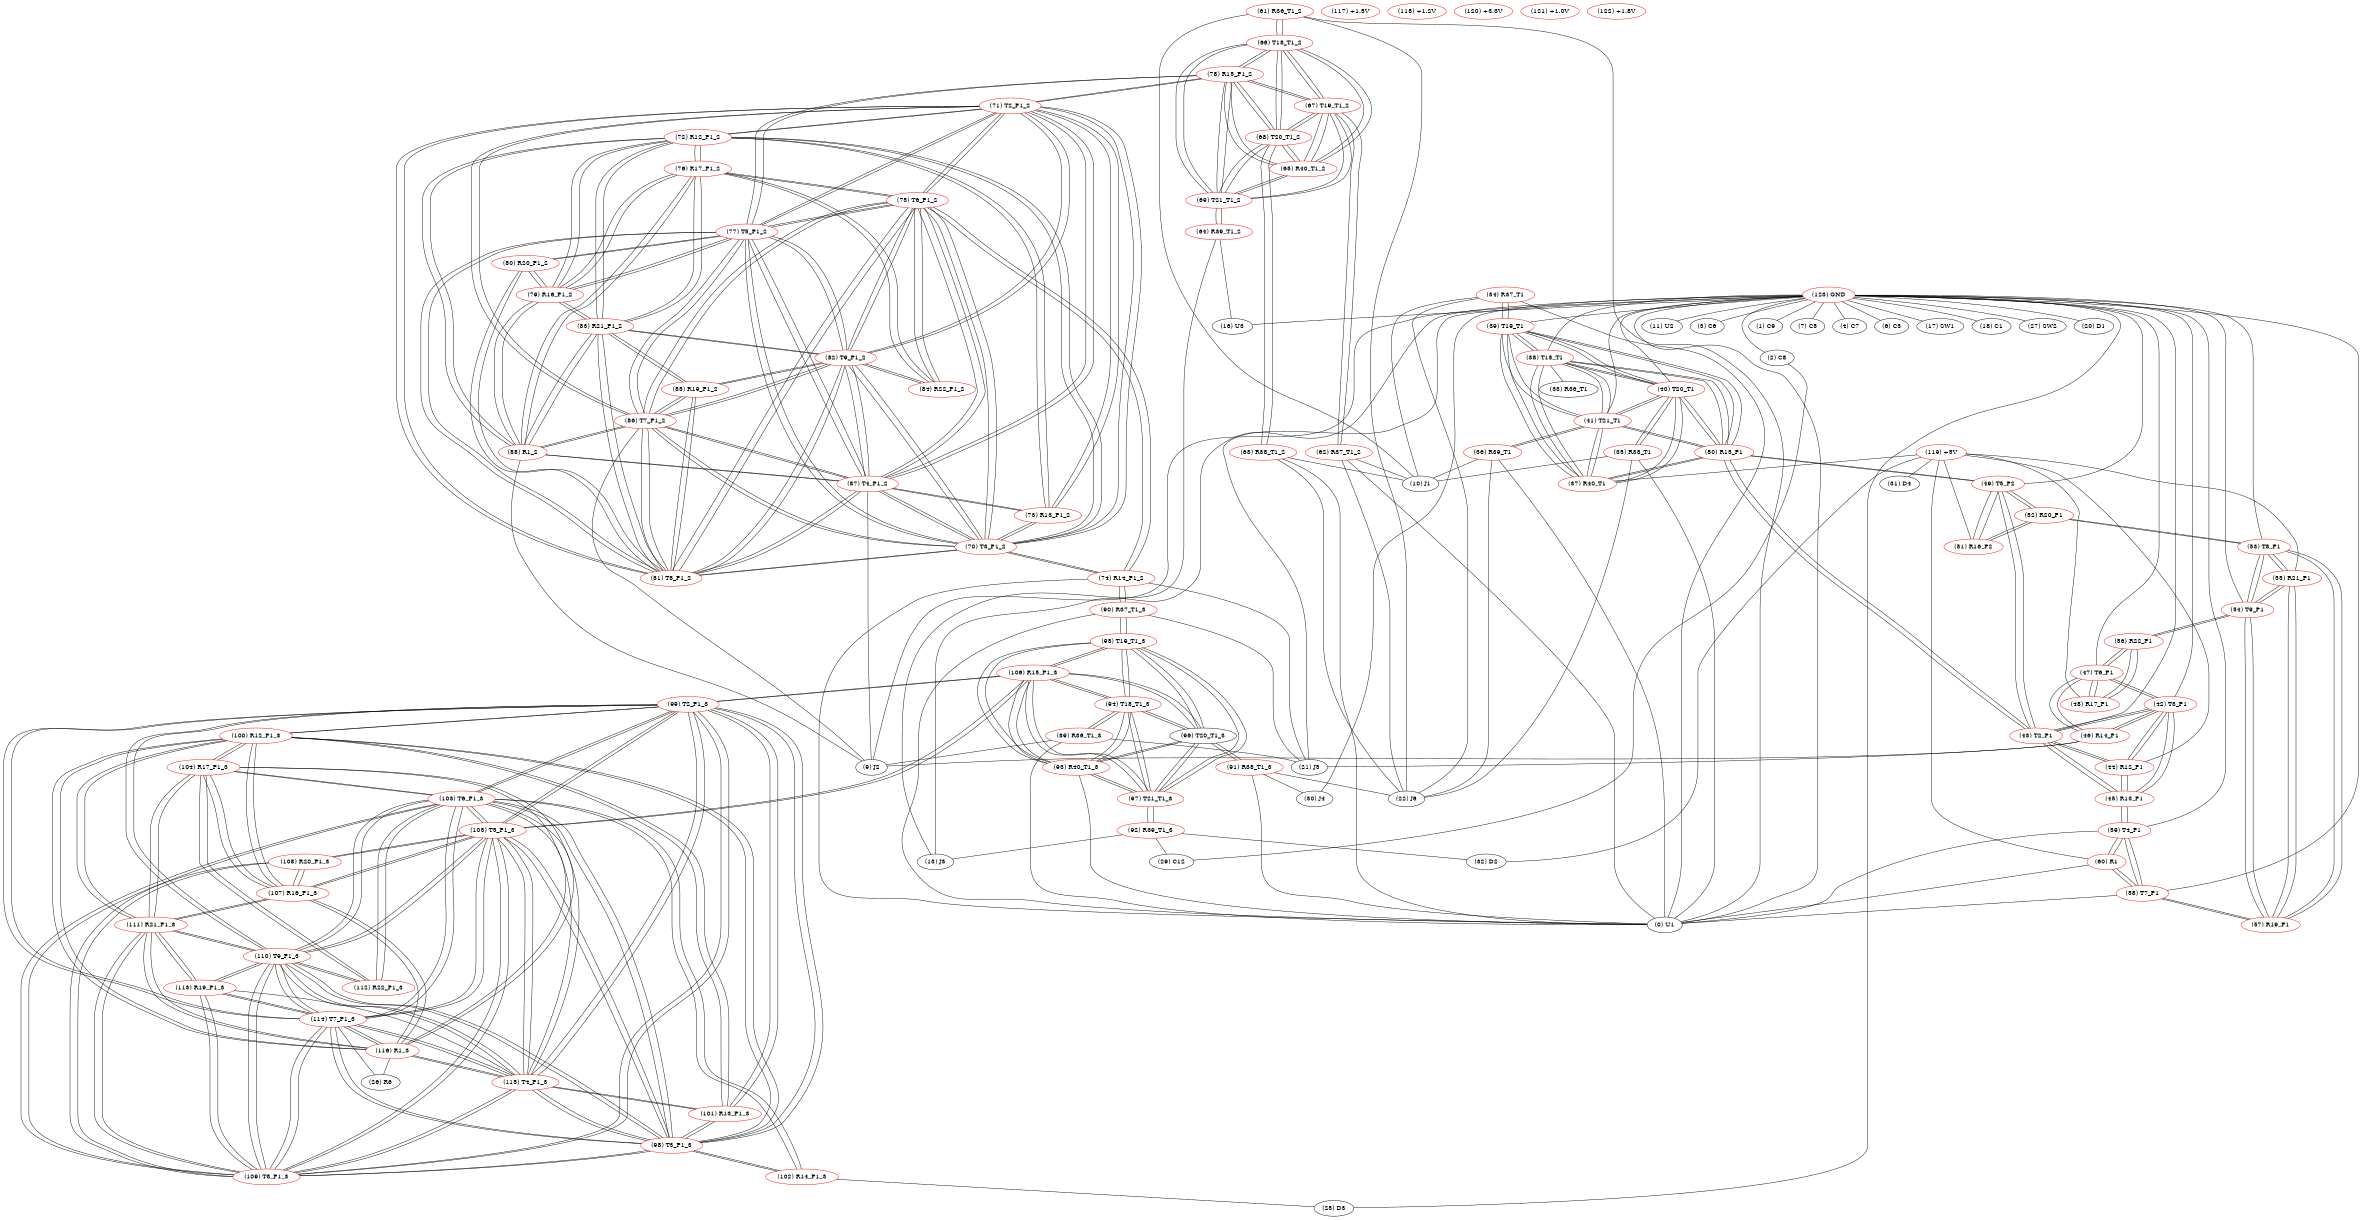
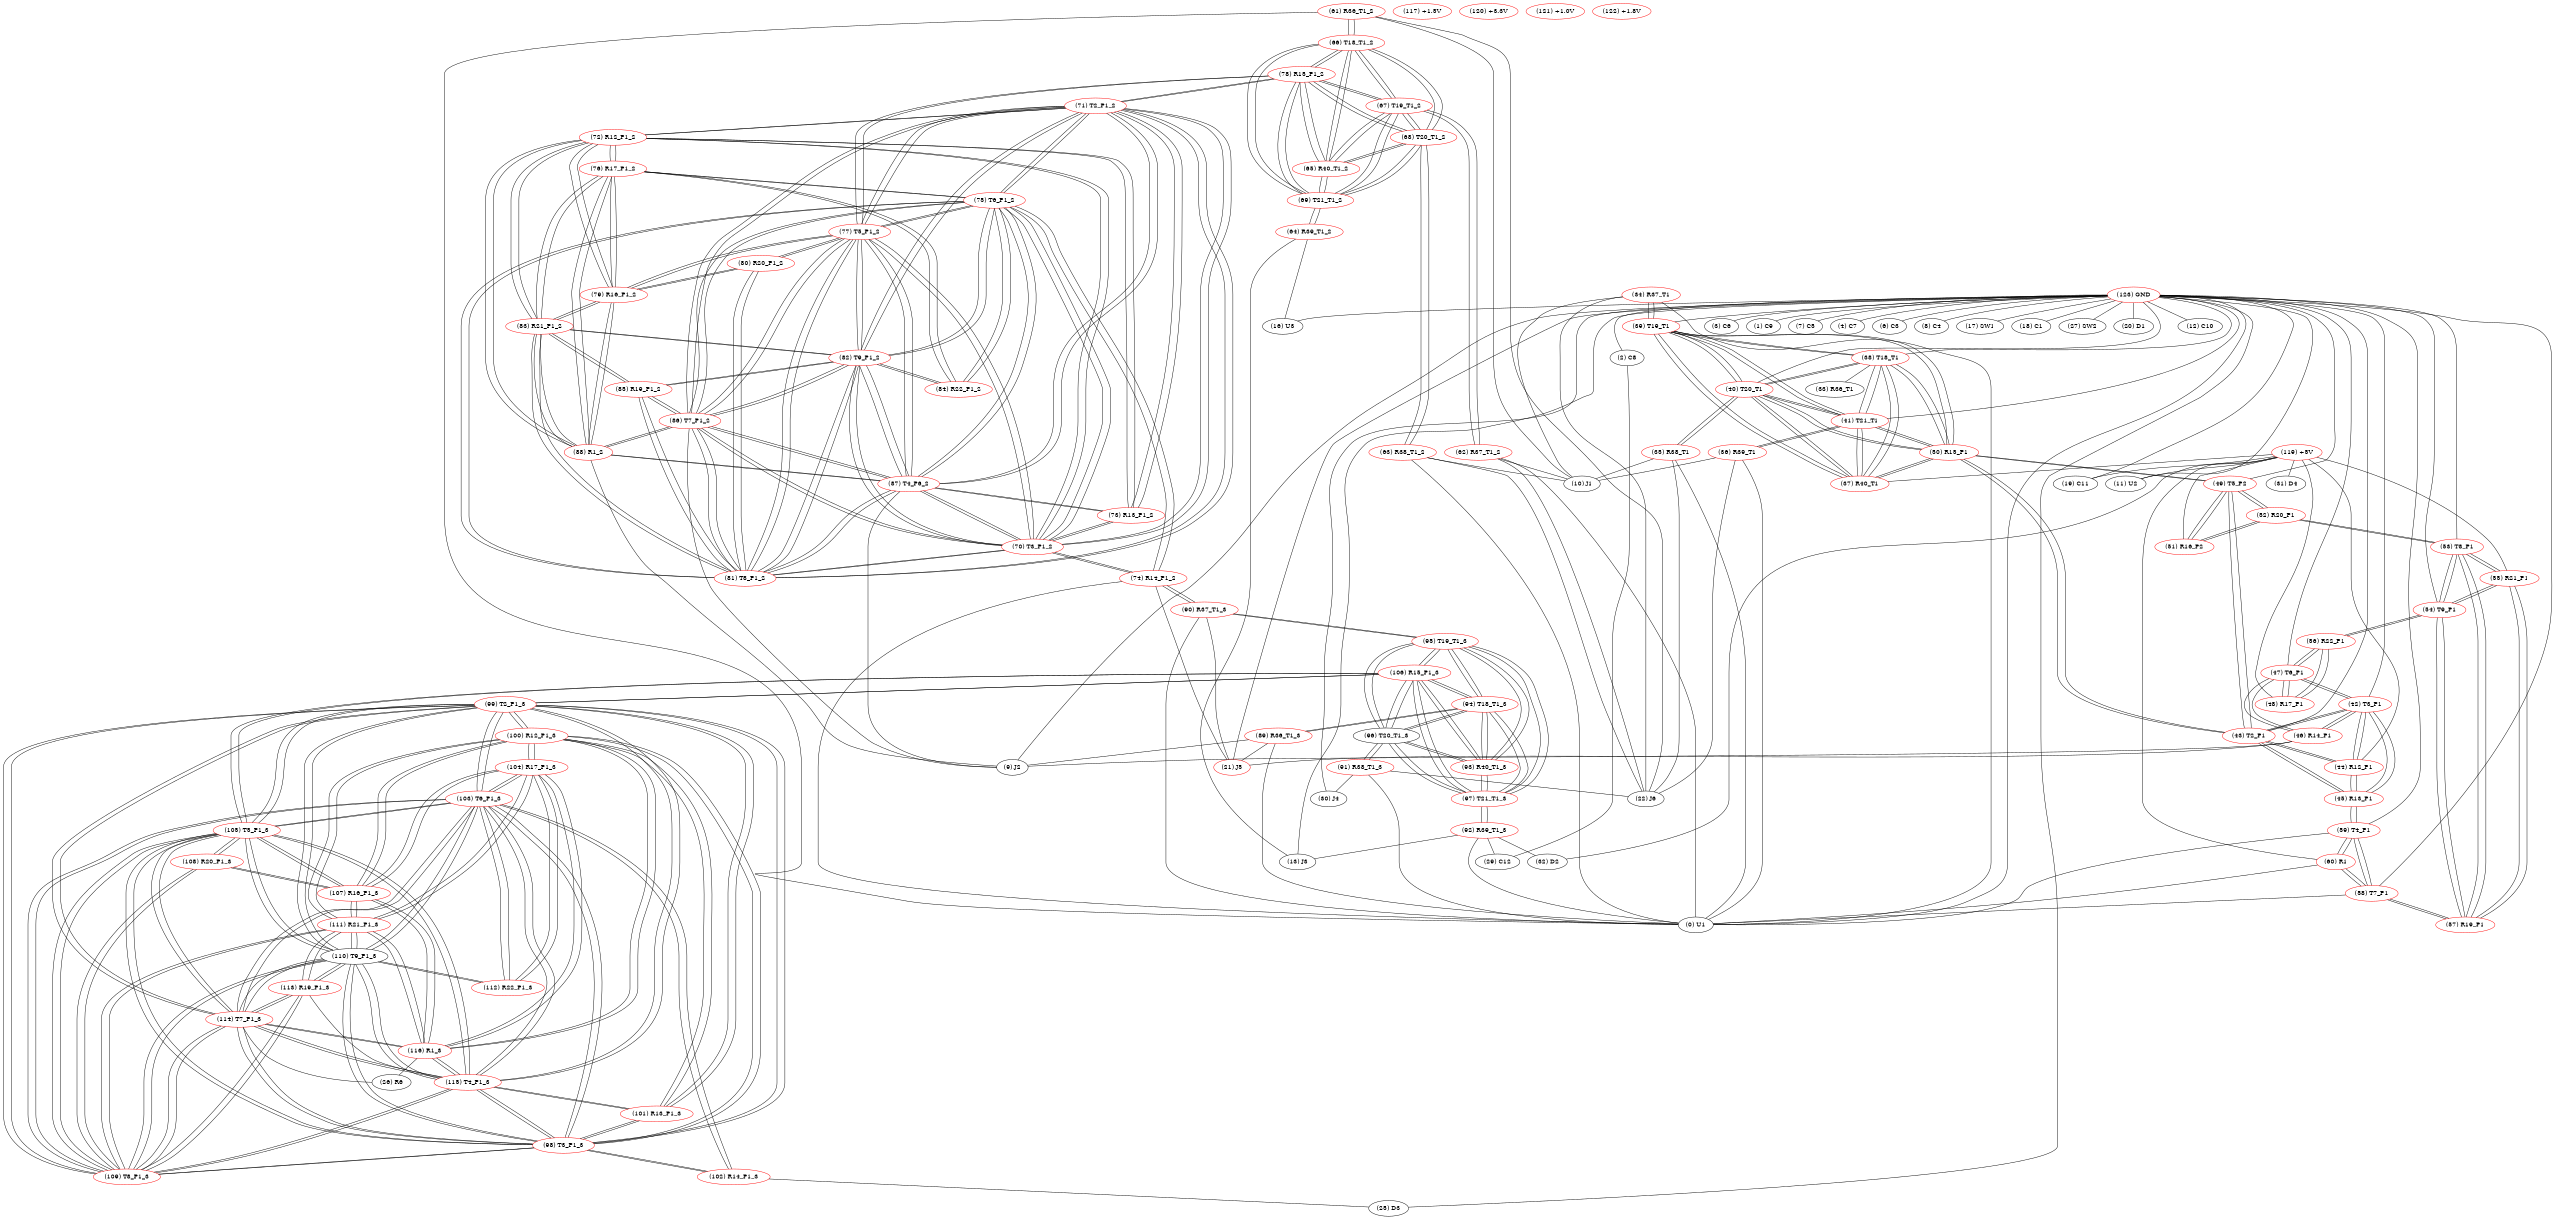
(1417, 11) -> none
none -> (1932, 326)
none -> (2200, 326)
none -> (2216, 467)
(868, 484) -> (909, 484)
none -> (2076, 484)
(1309, 767) -> (1232, 767)
(1319, 914) -> (1554, 905)
(277, 956) -> (354, 956)
